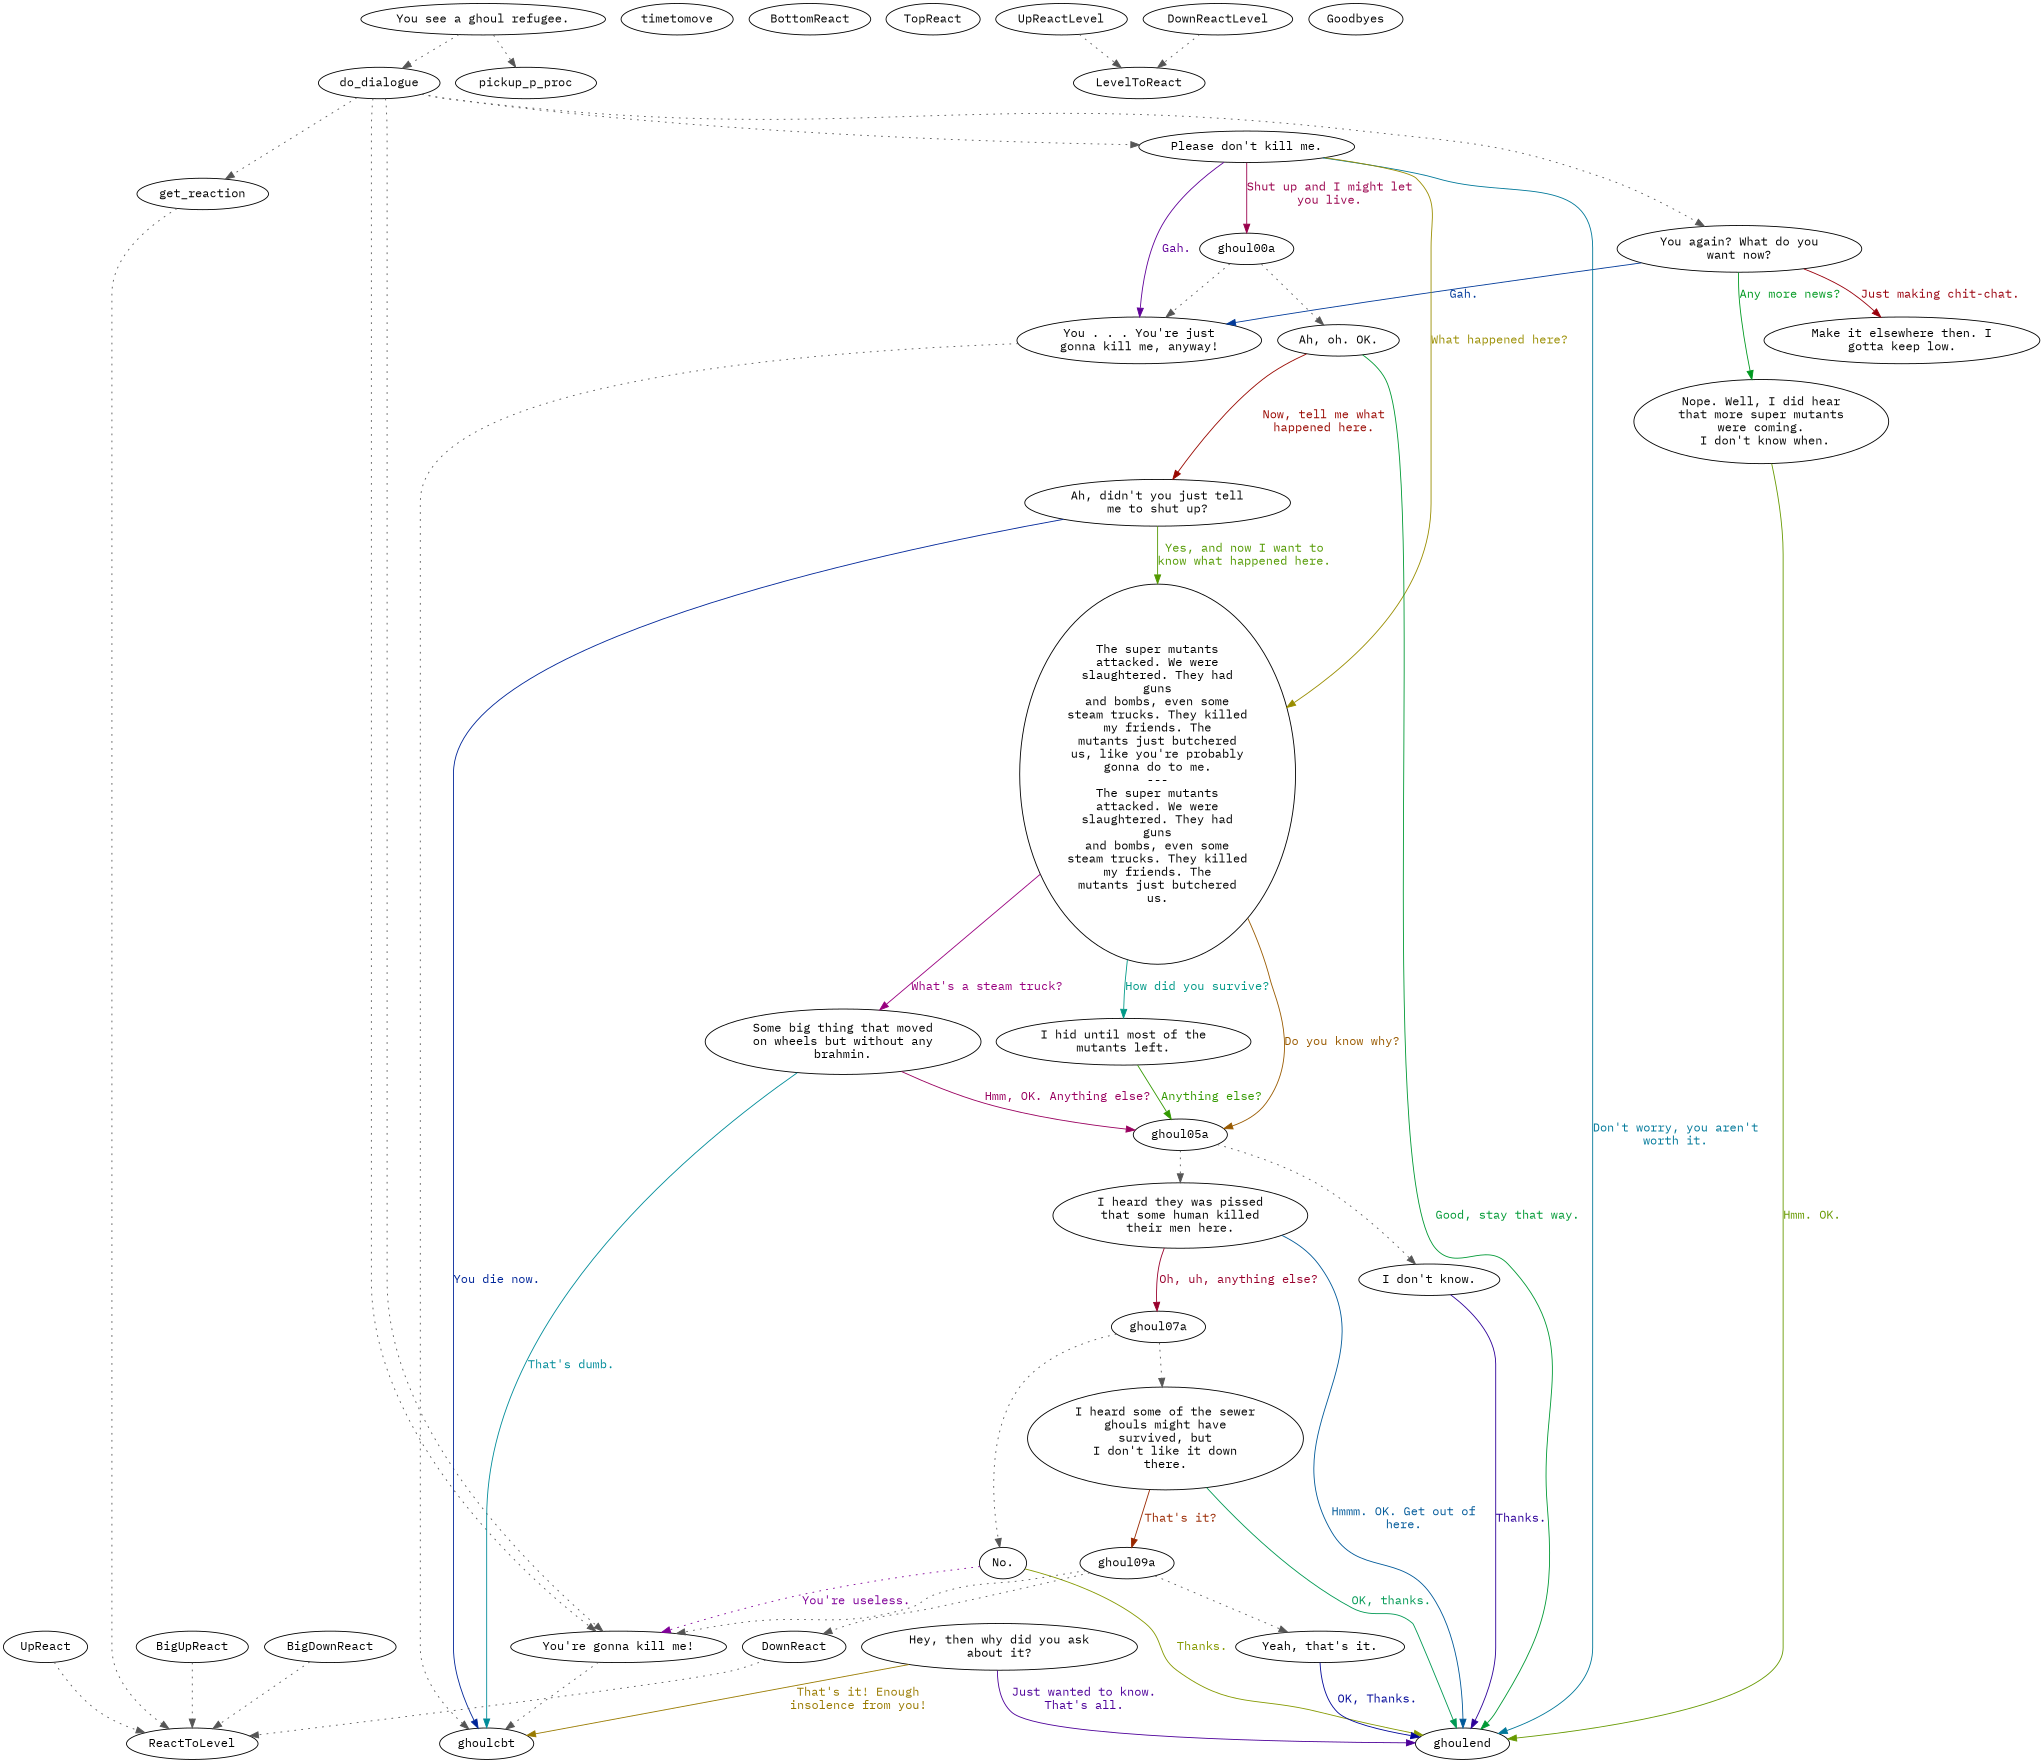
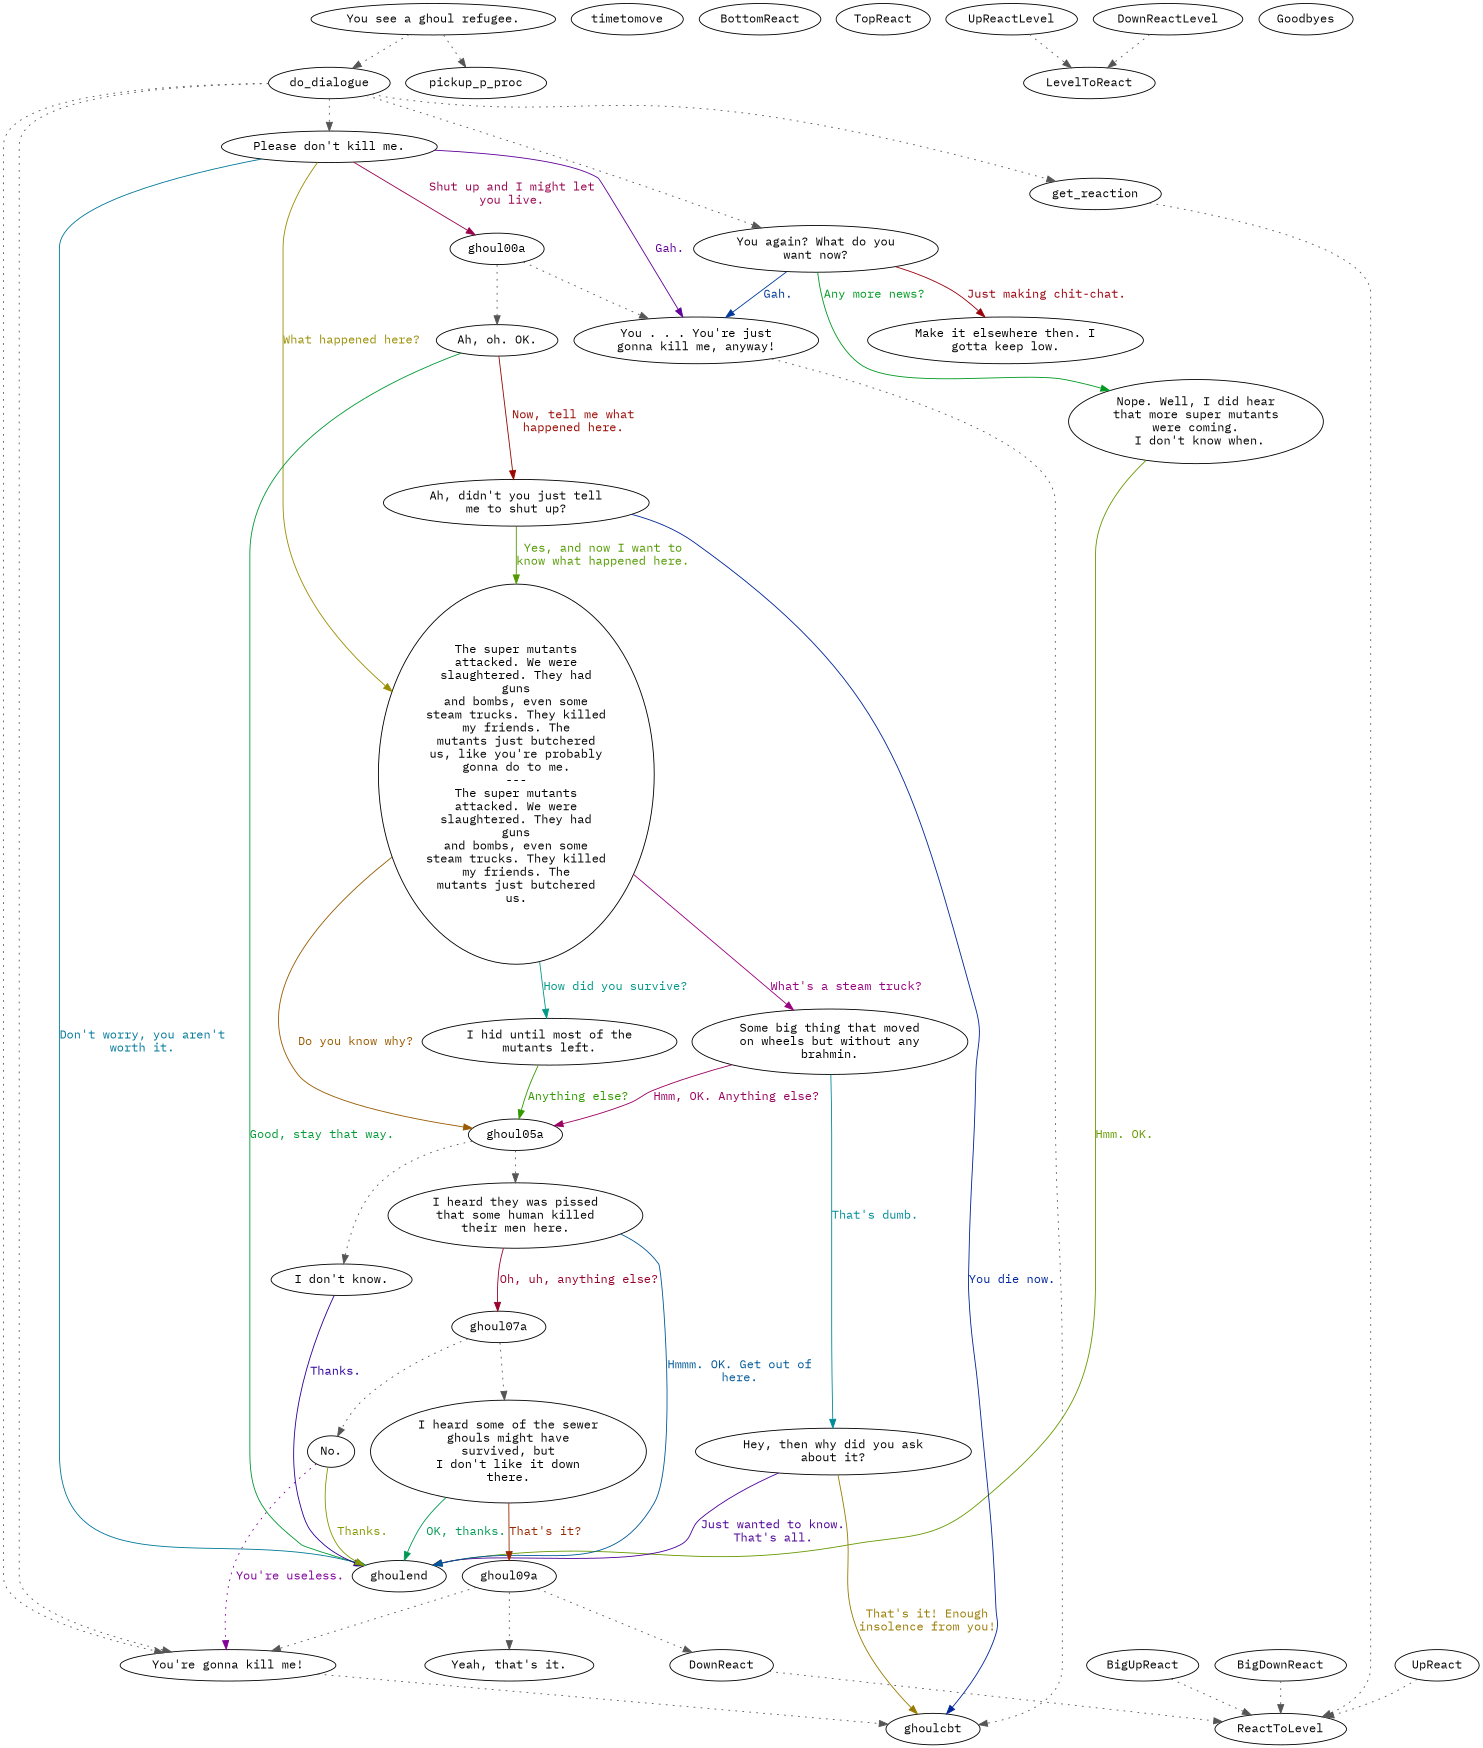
(536, 1346) -> (832, 1247)
(1335, 1709) -> none
